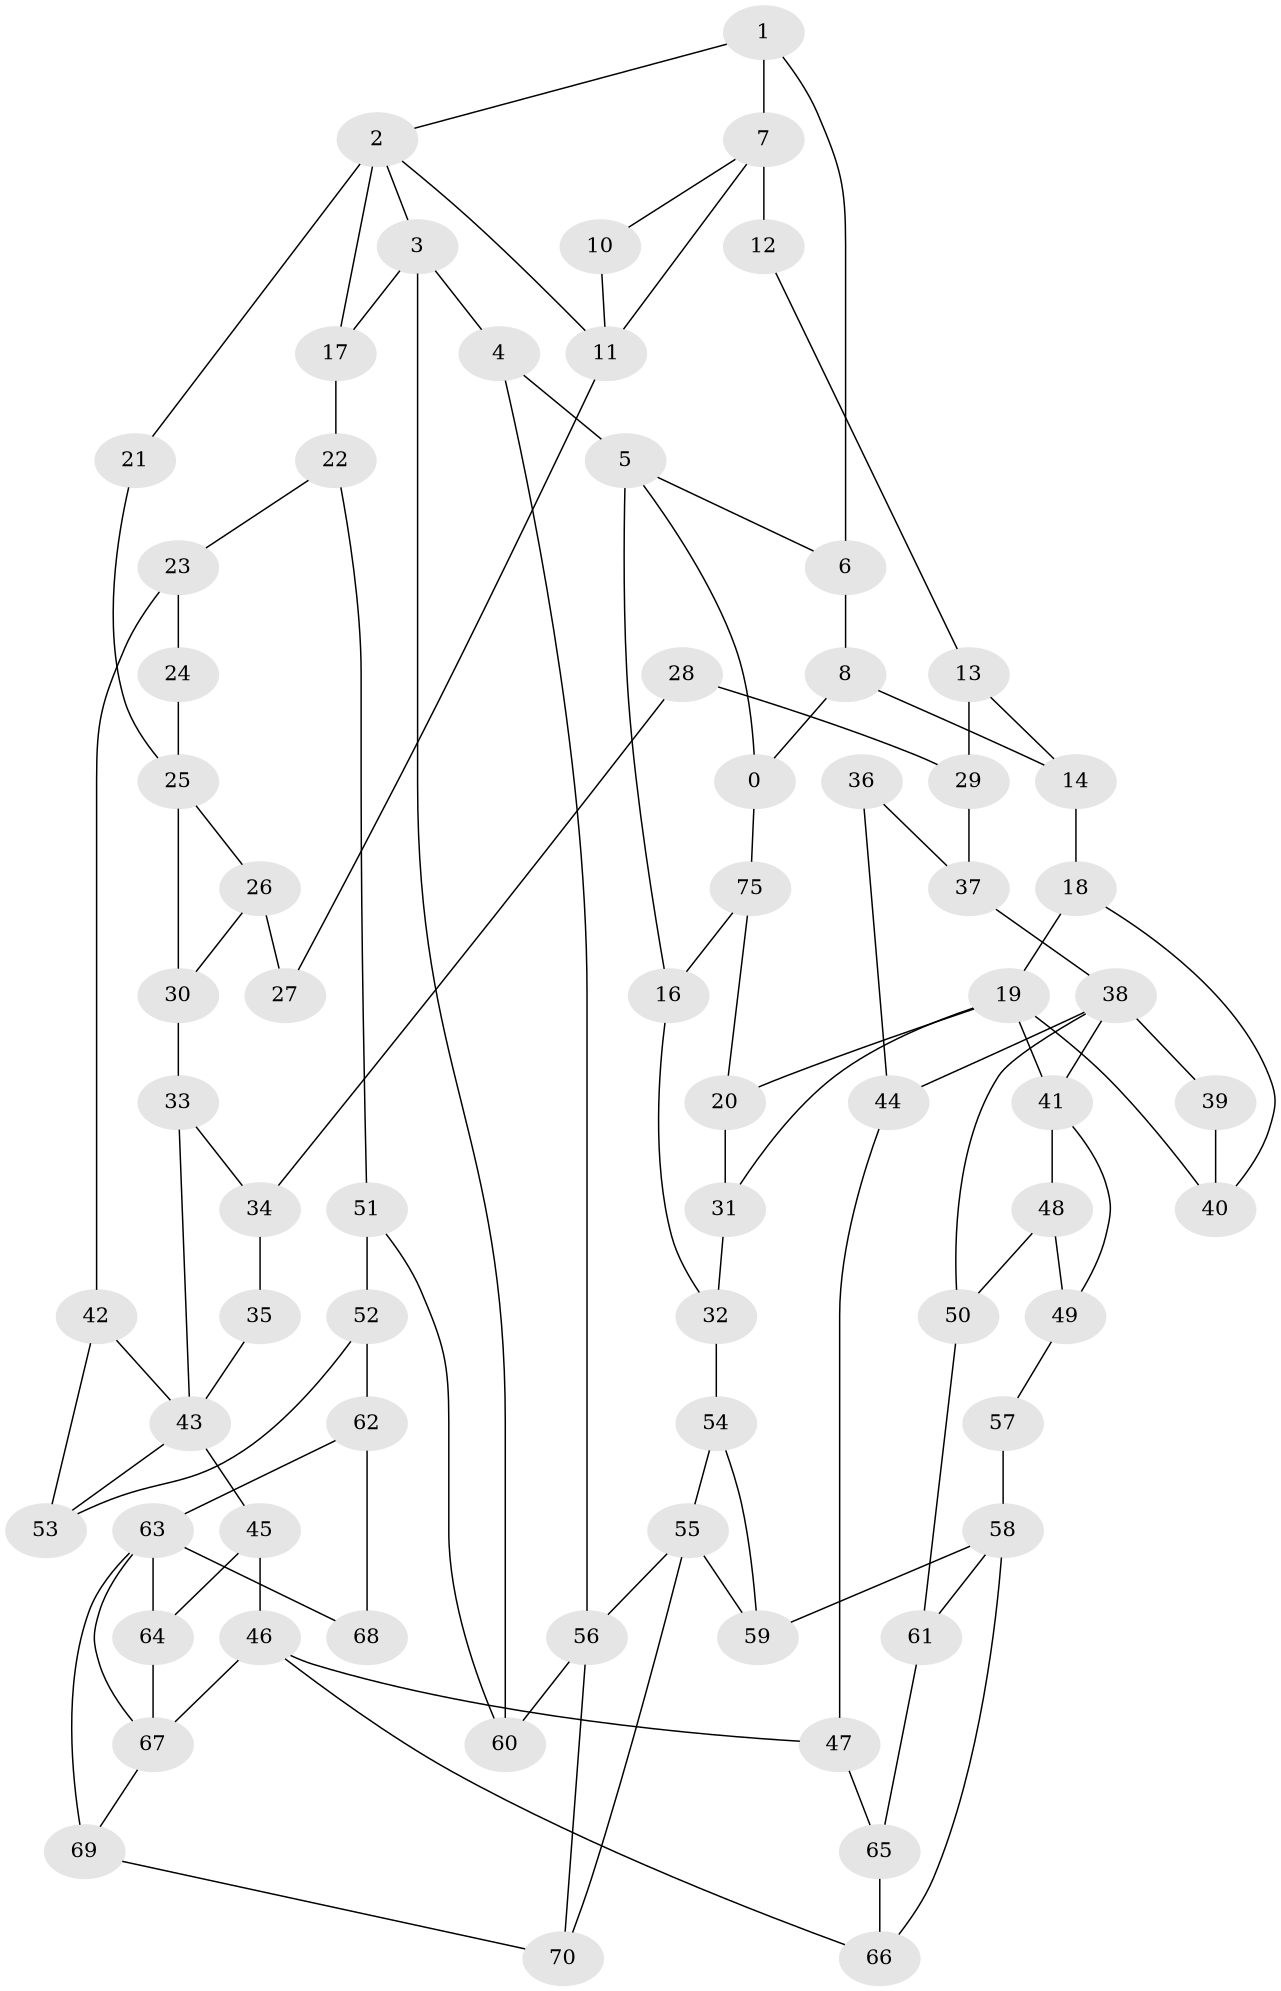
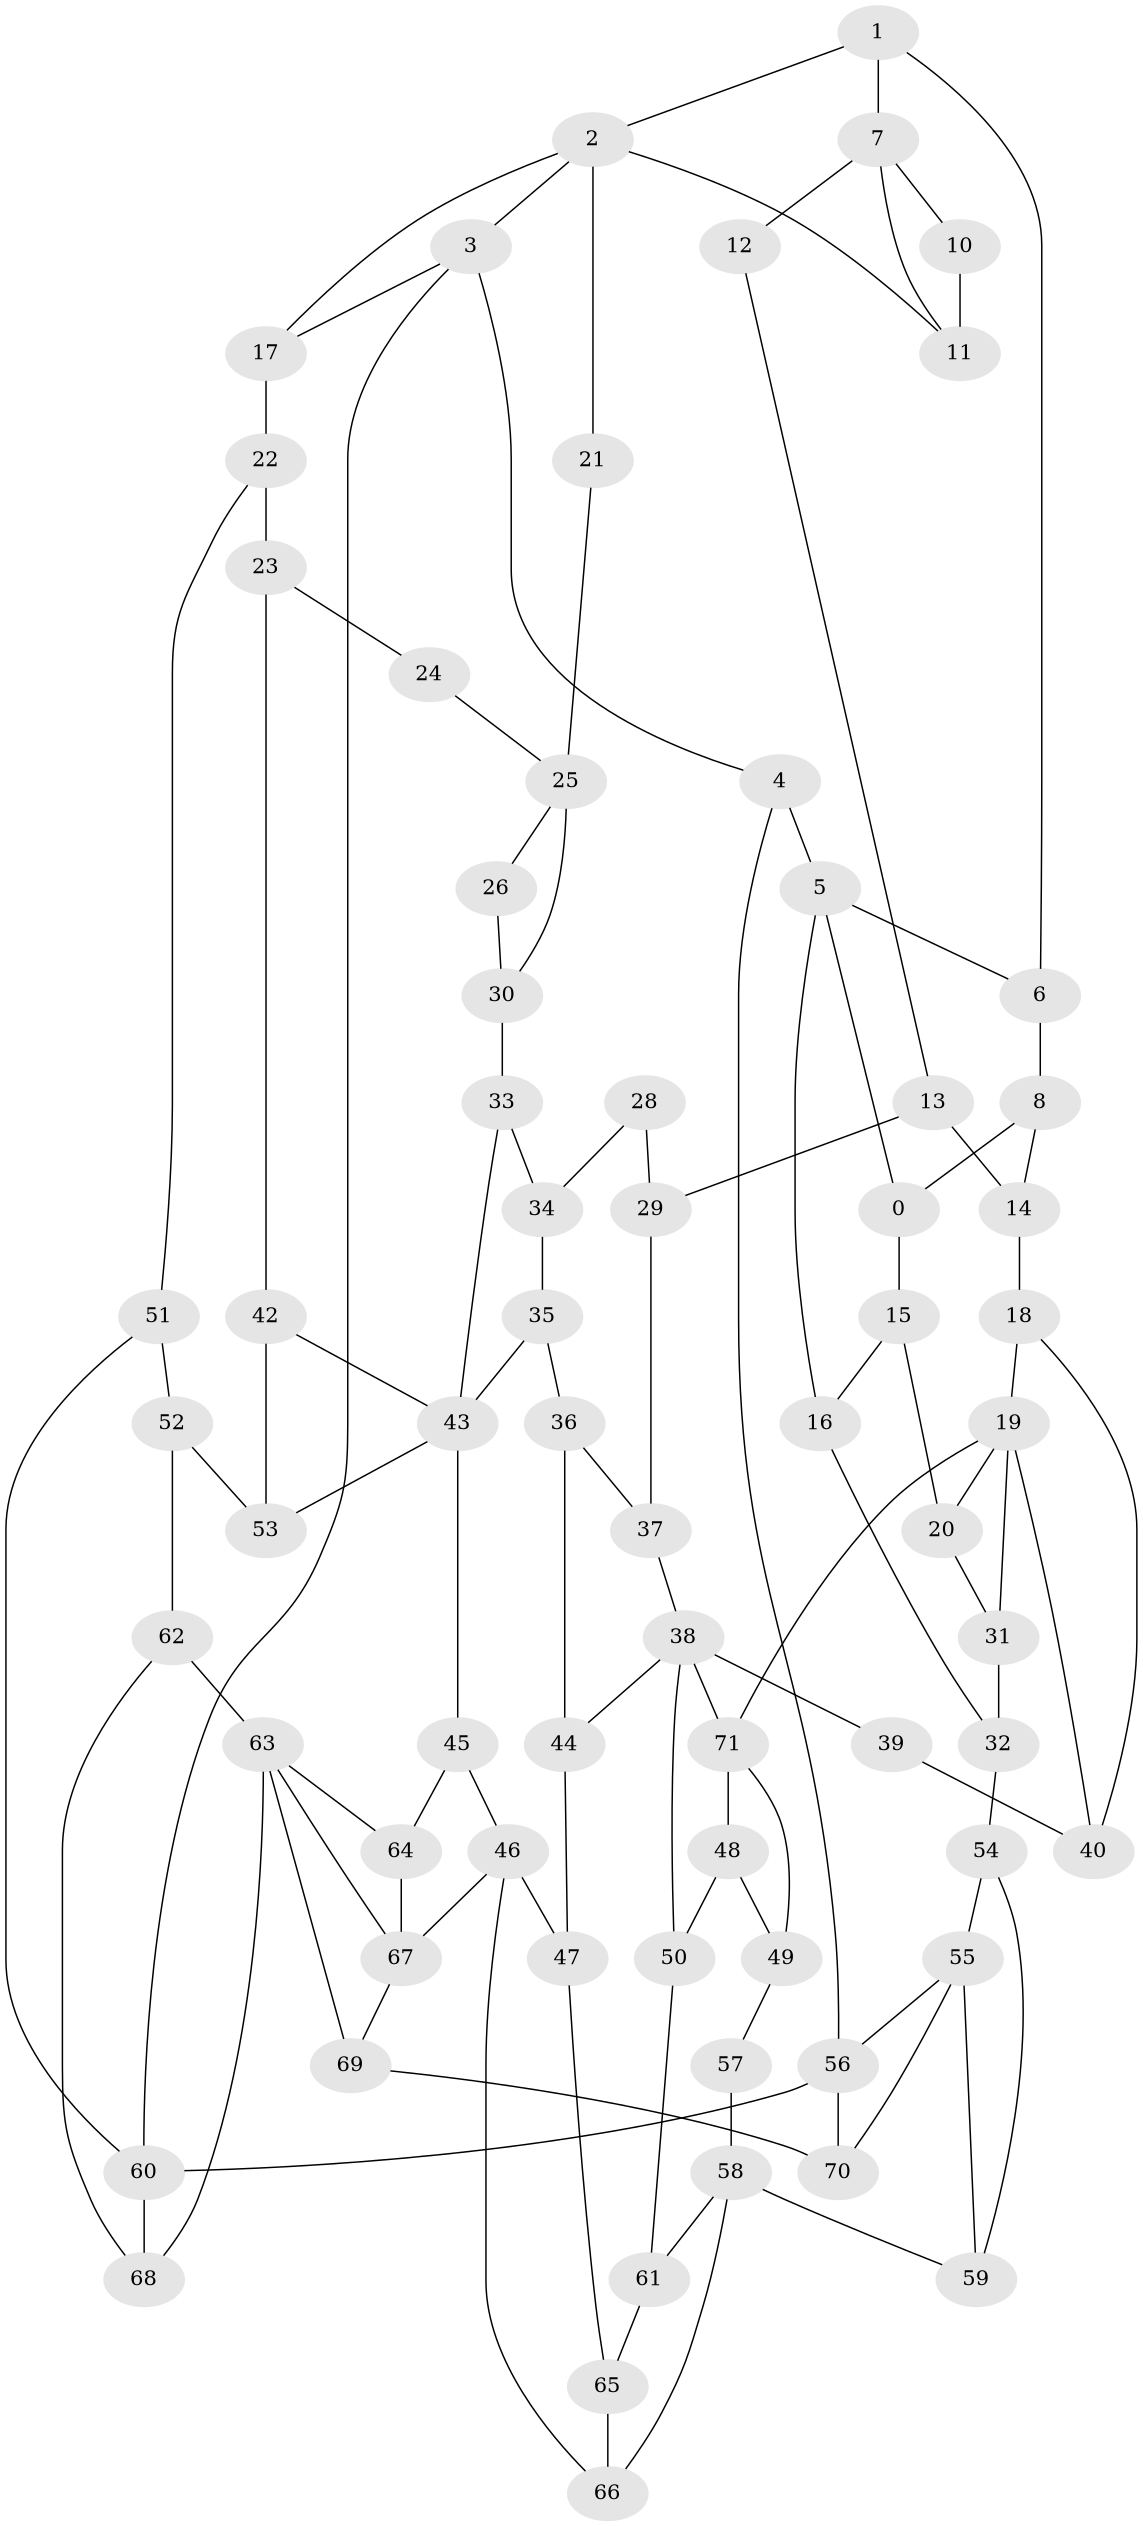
(750, 889) -> (899, 1317)
(285, 996) -> none
(1052, 1103) -> (728, 1745)
none -> (554, 1370)
none -> (144, 2226)
